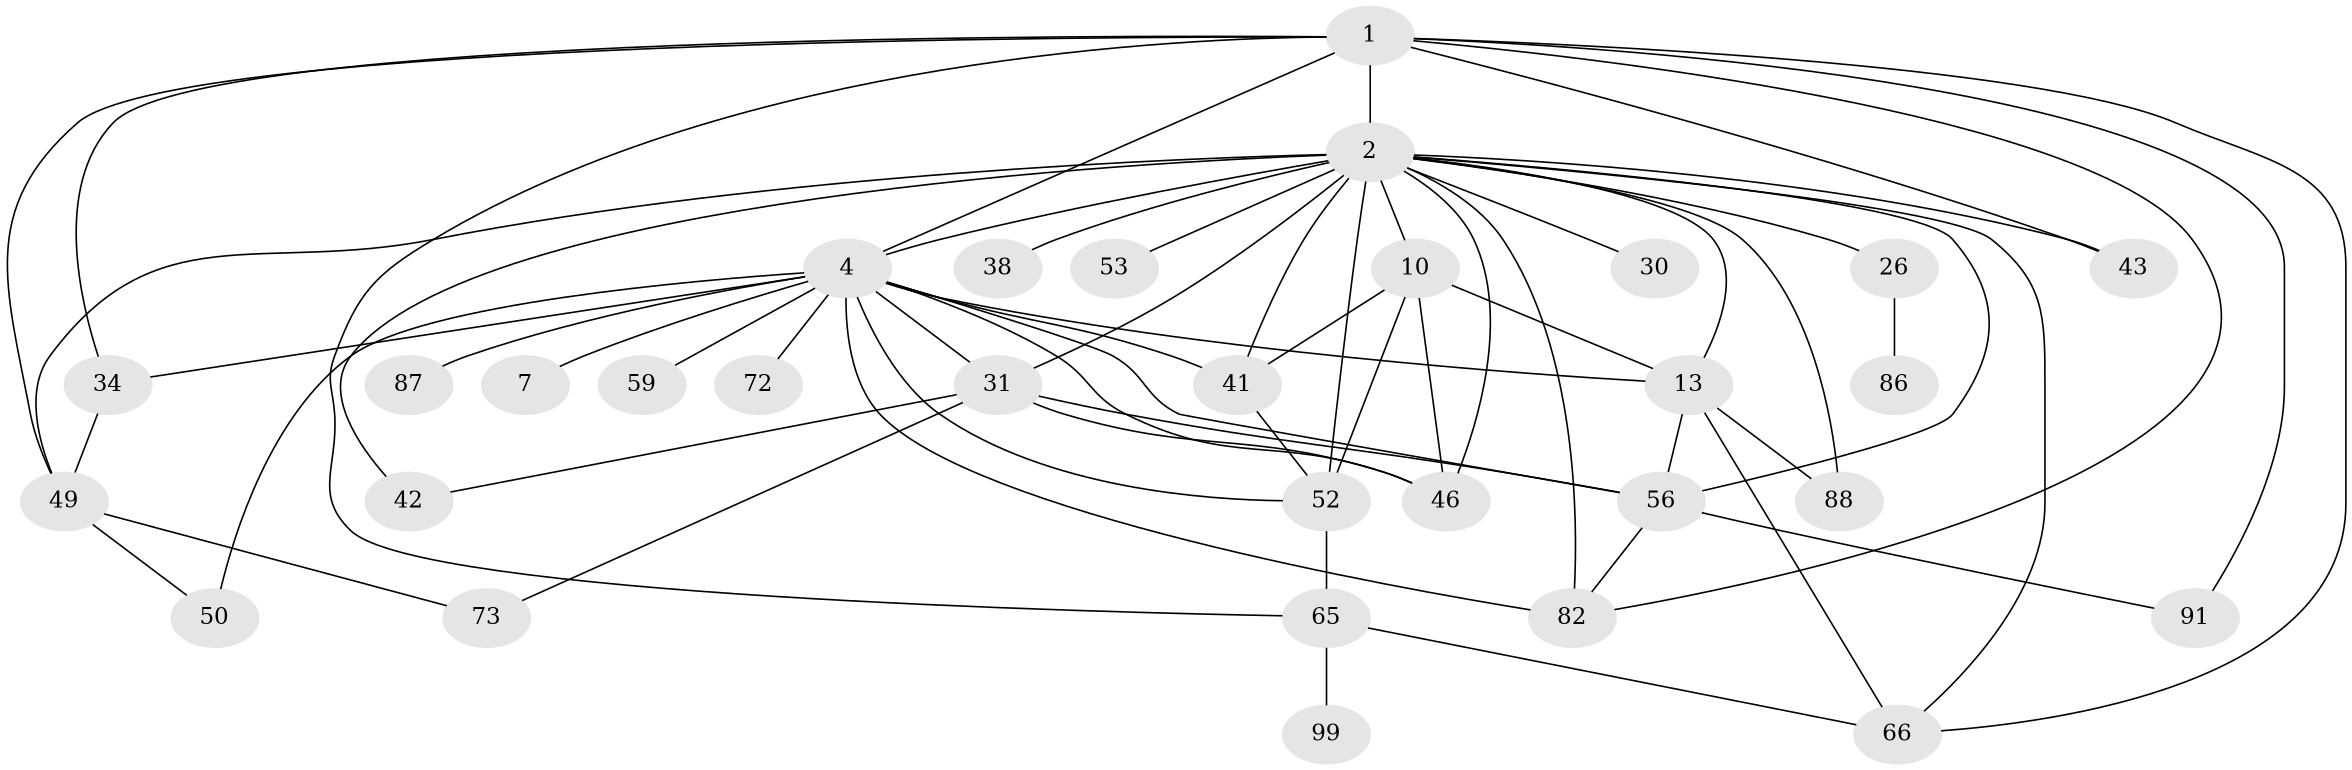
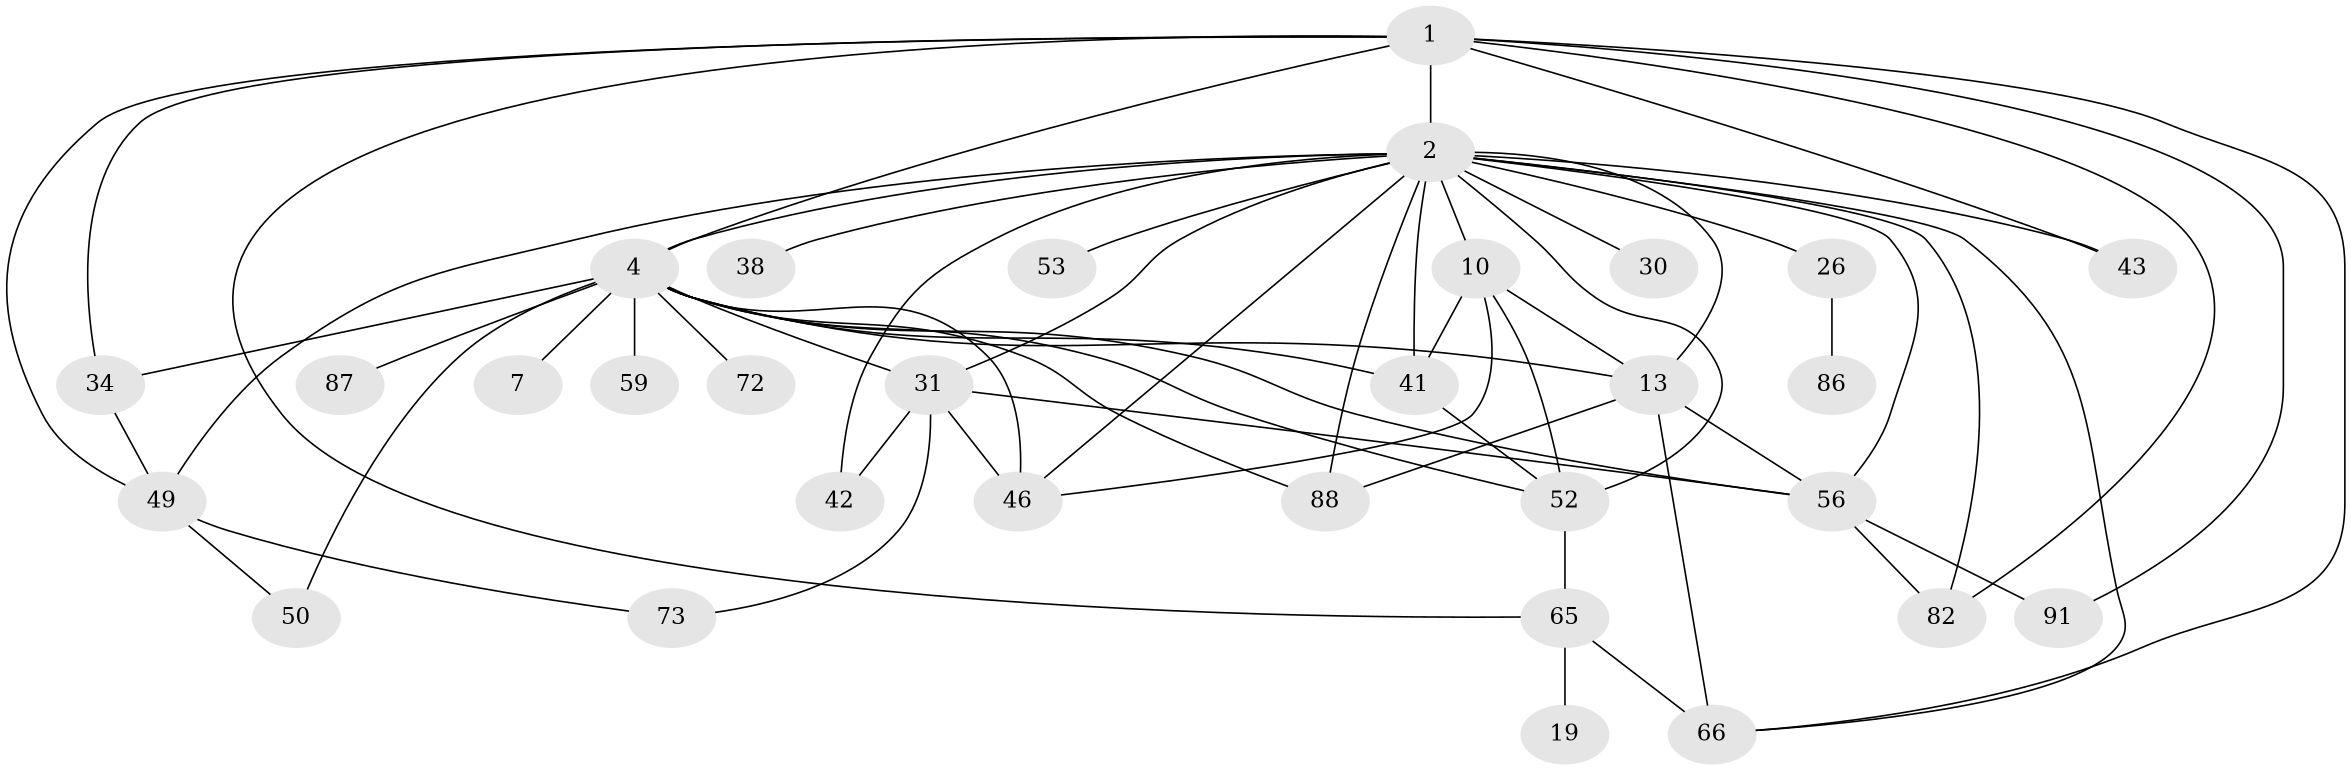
(1135, 526) -> (1023, 356)
(1327, 735) -> (1565, 735)
